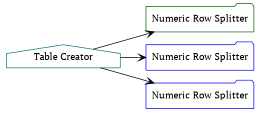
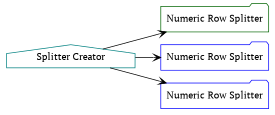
(63, 57) -> (71, 57)
